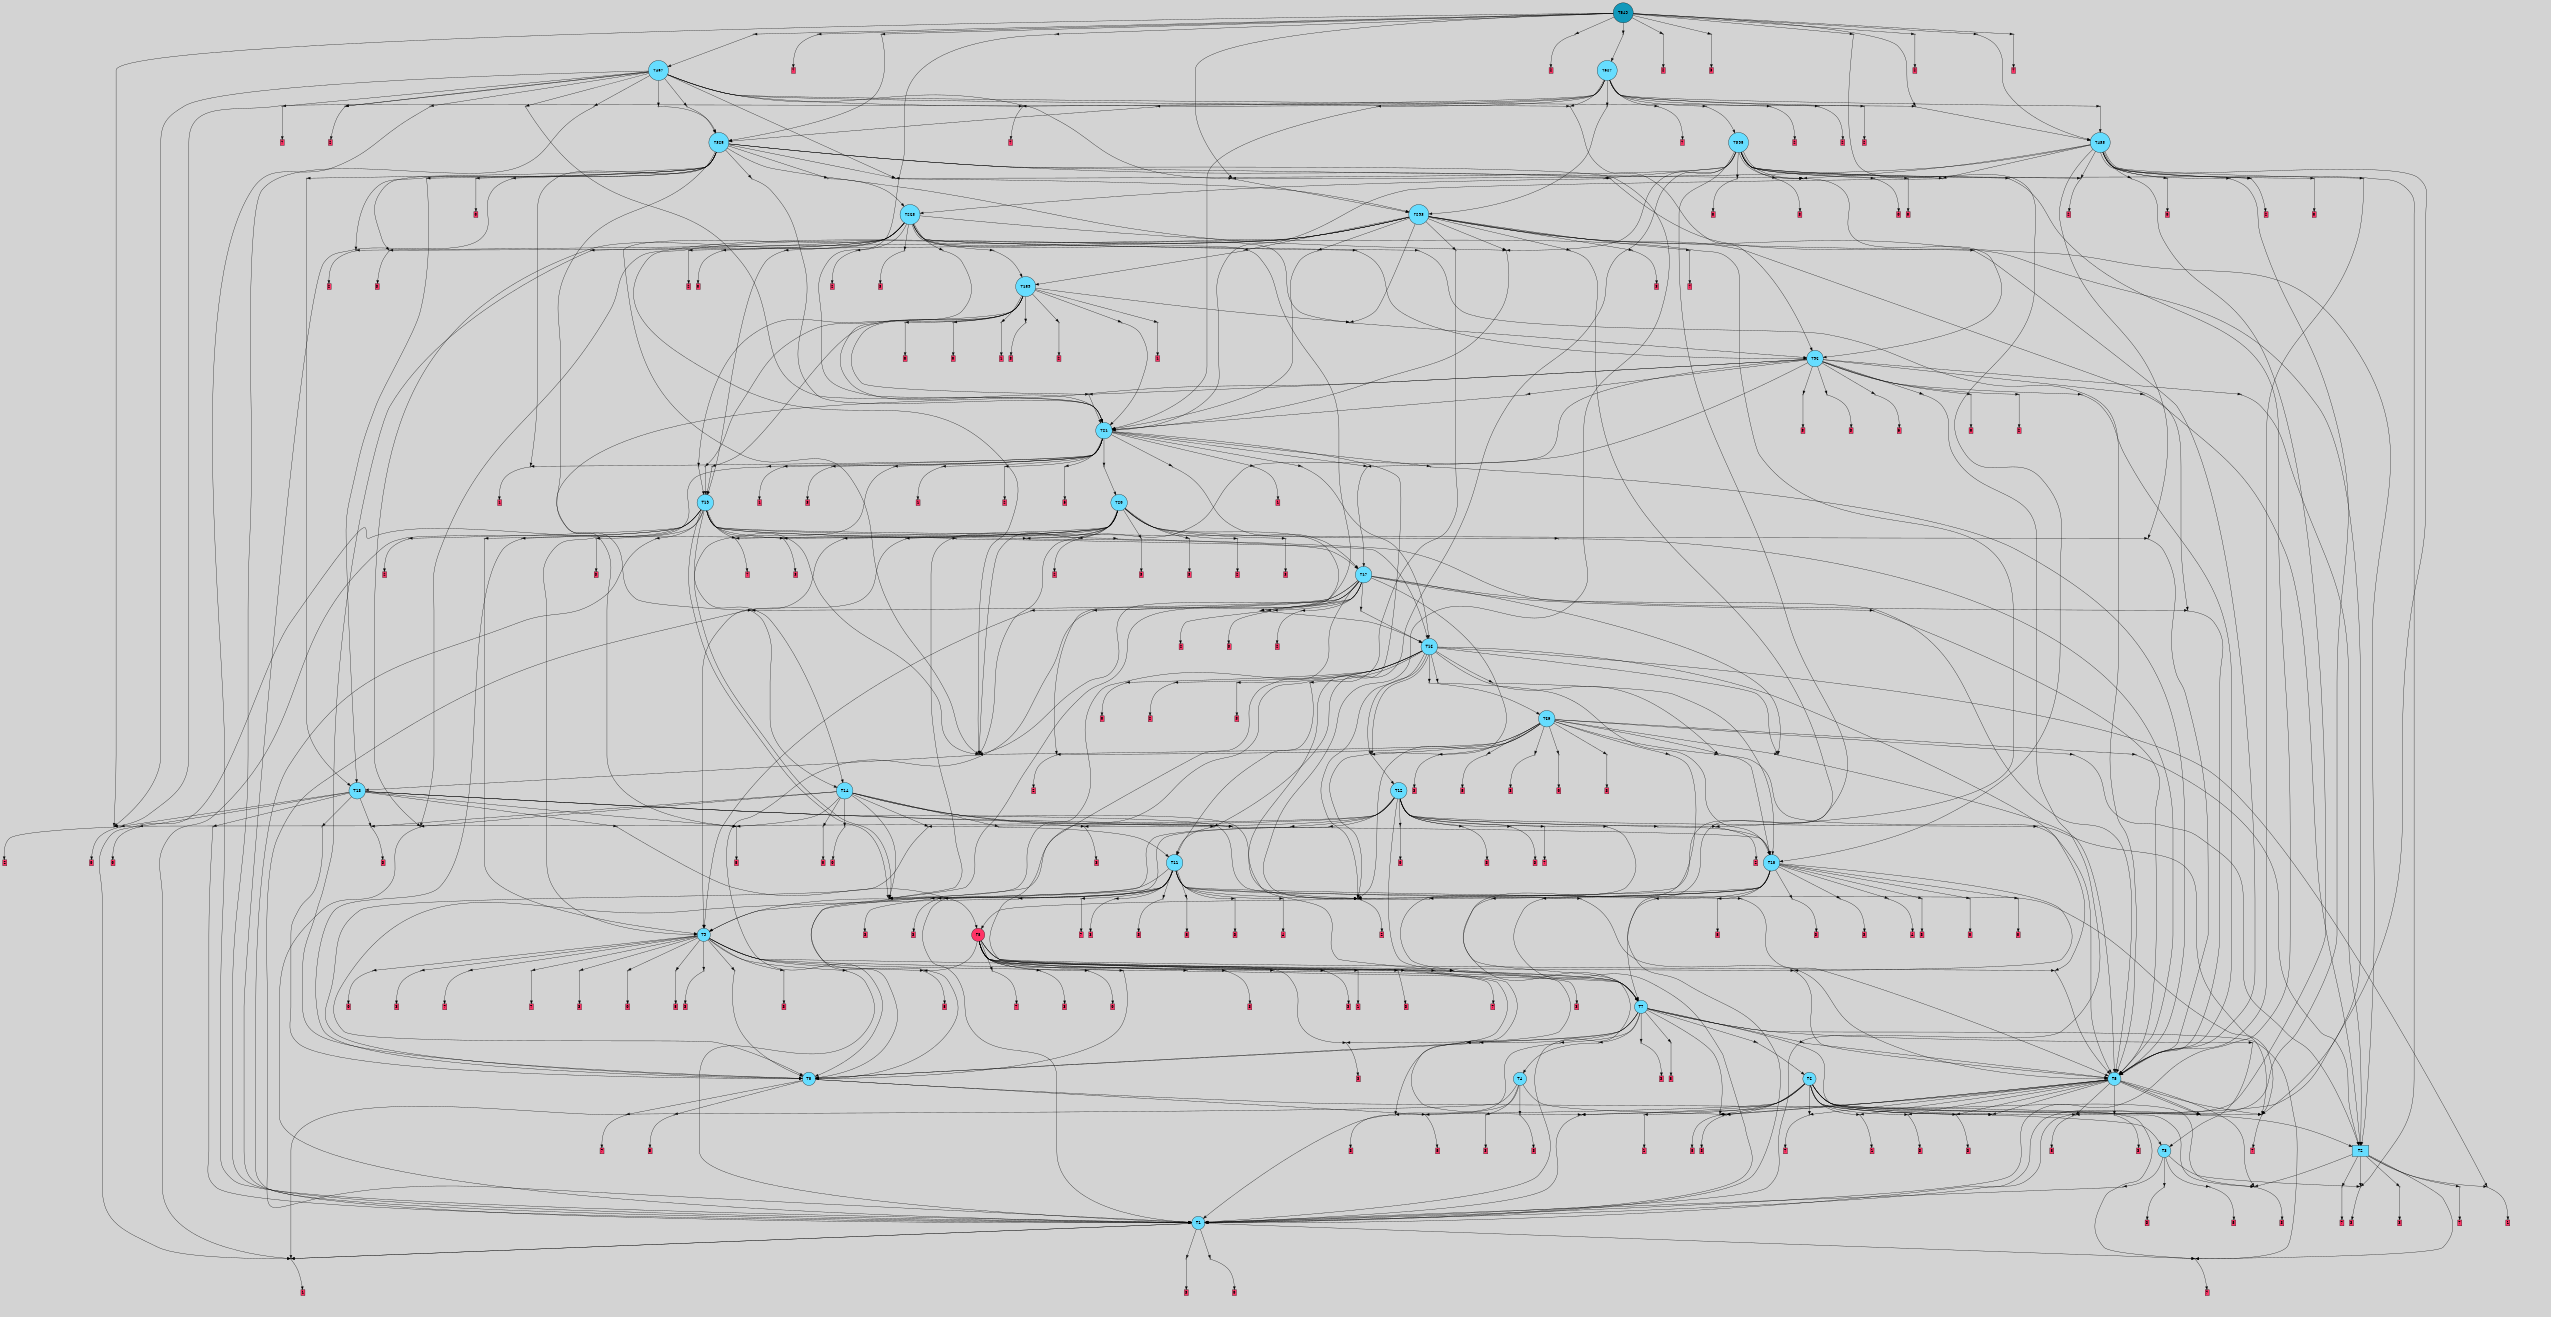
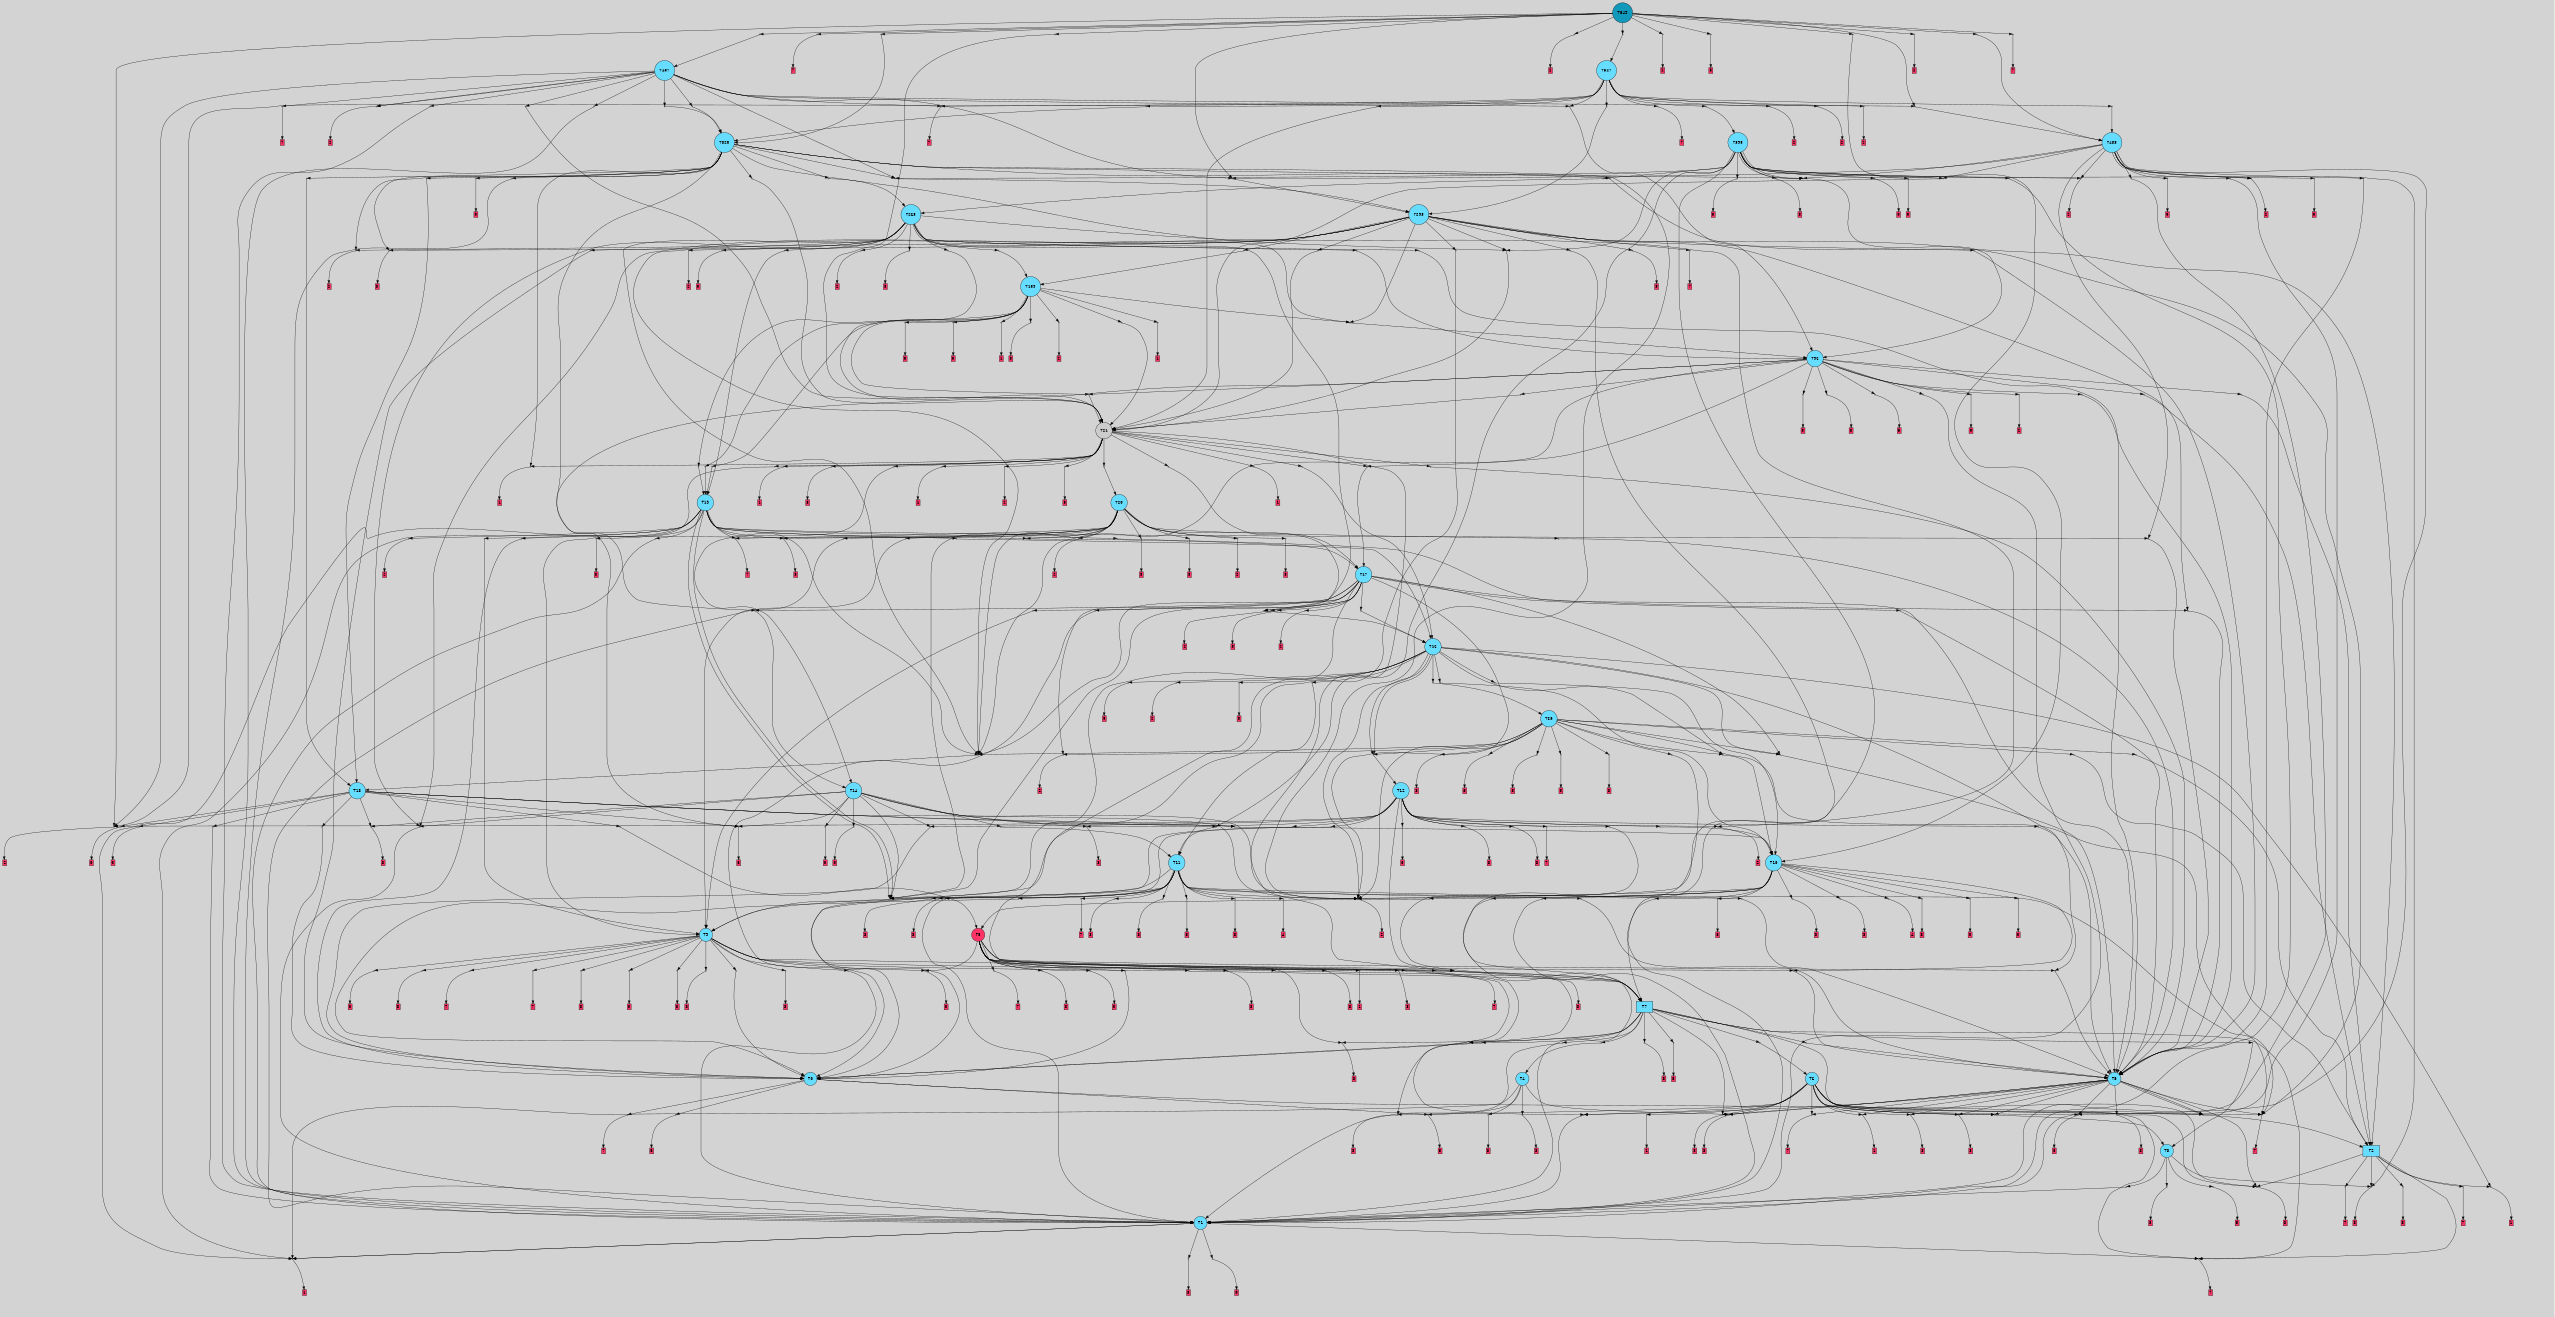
(1104, 431) -> (1104, 431)
(1641, 1007) -> (1644, 1007)
